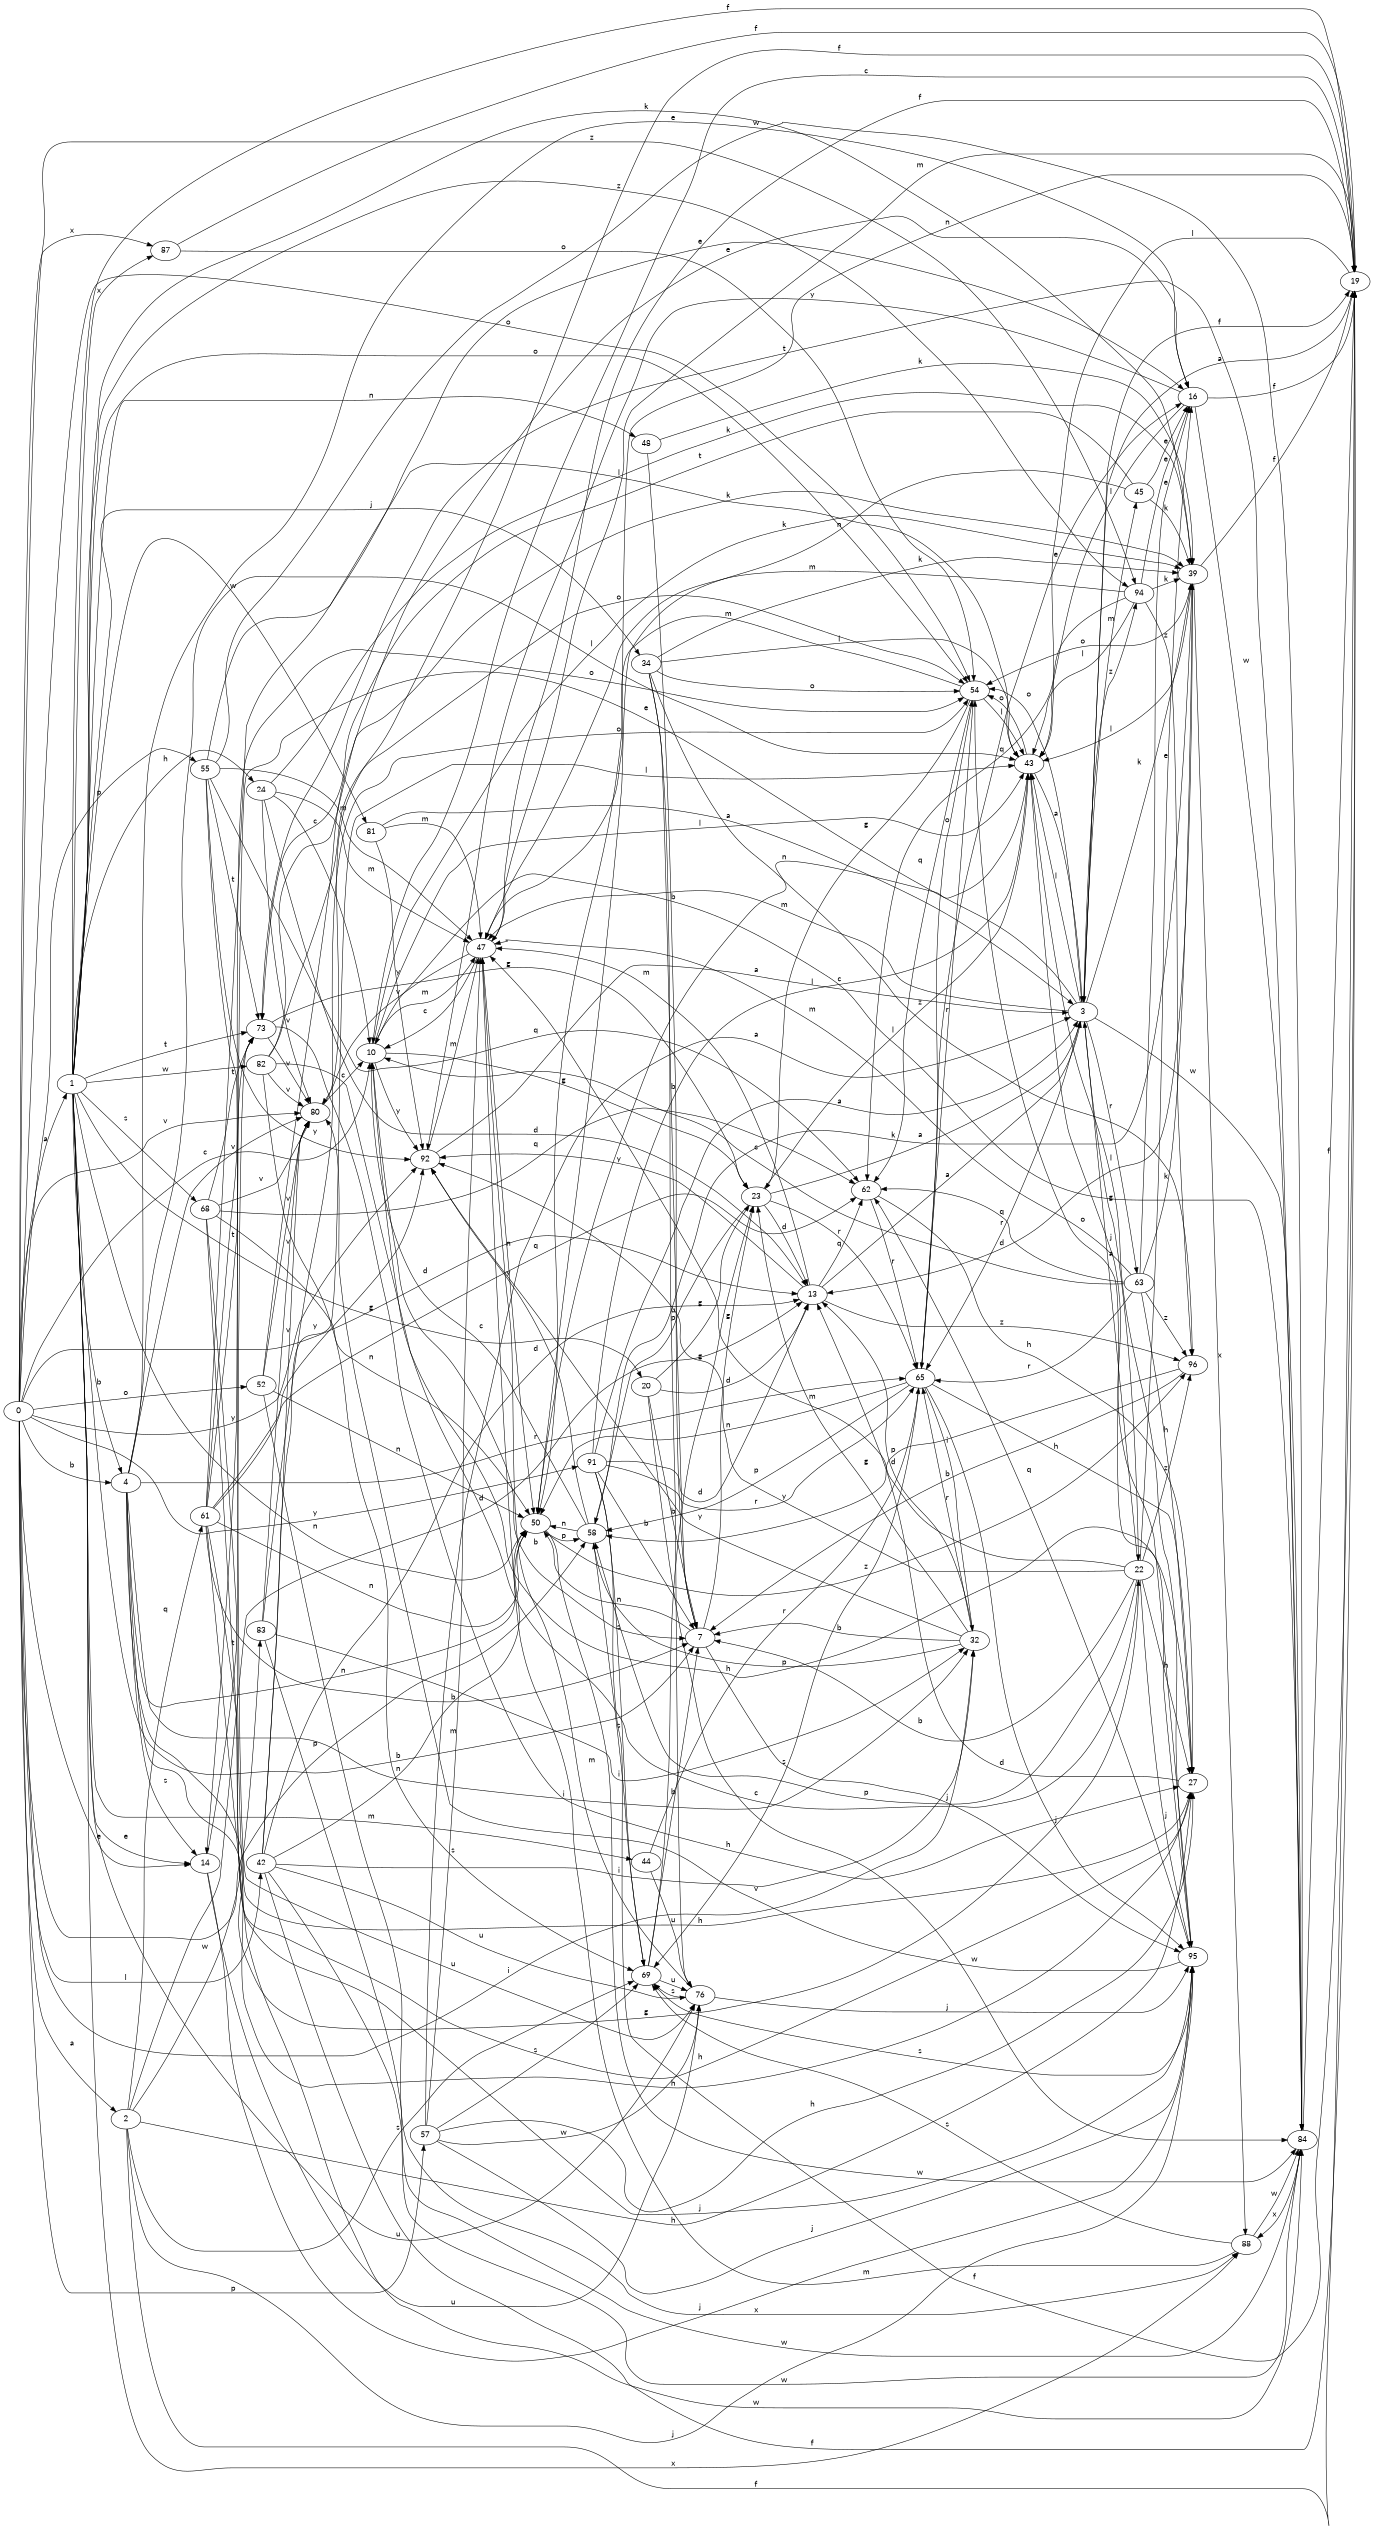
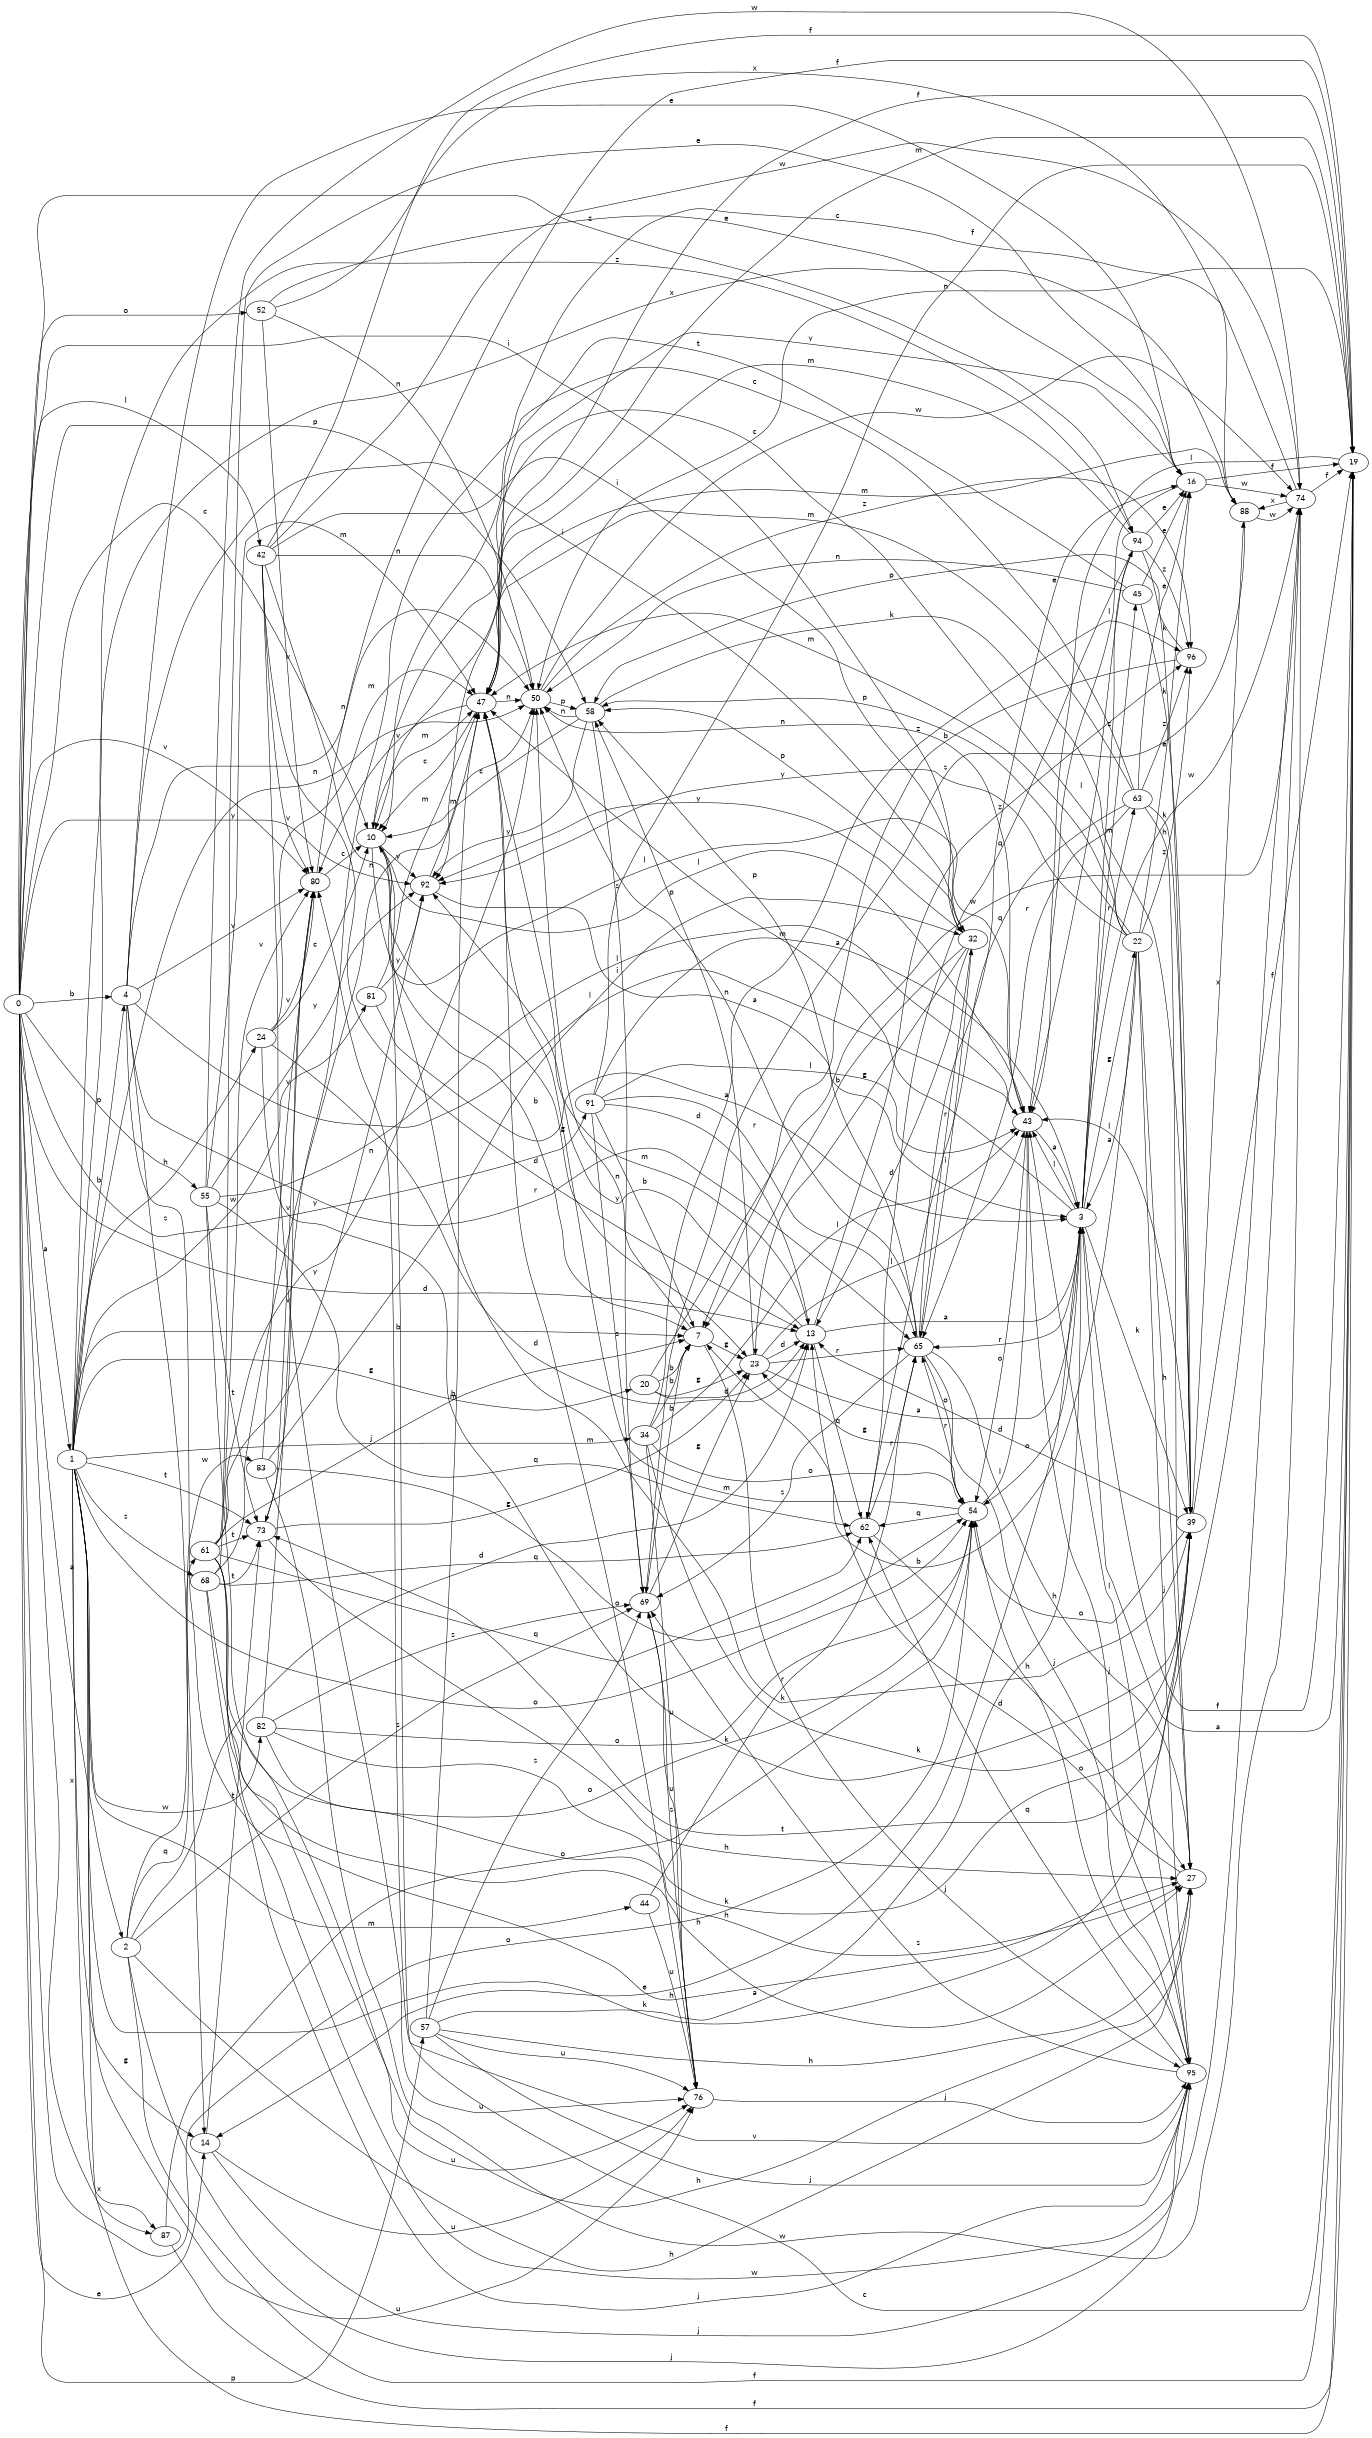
(646, 444) -> none
(126, 1837) -> (126, 2061)
(499, 2027) -> none
(564, 2133) -> (563, 2053)
(1302, 2140) -> (1301, 499)
